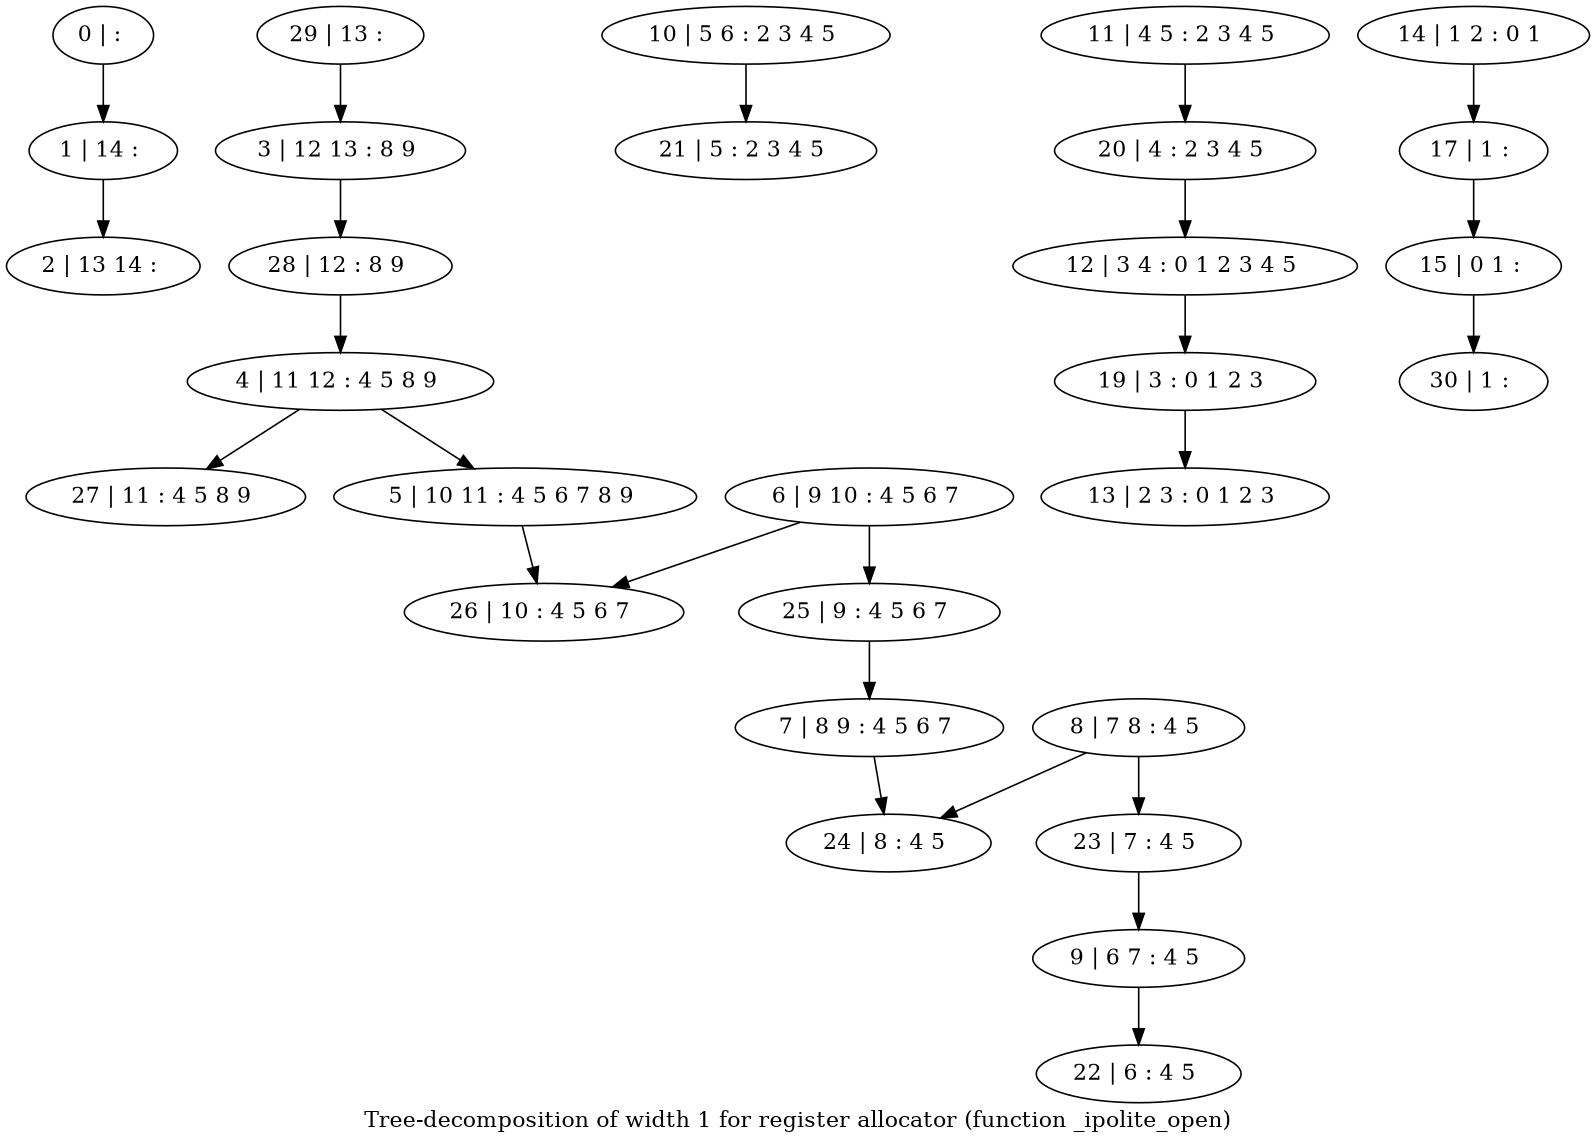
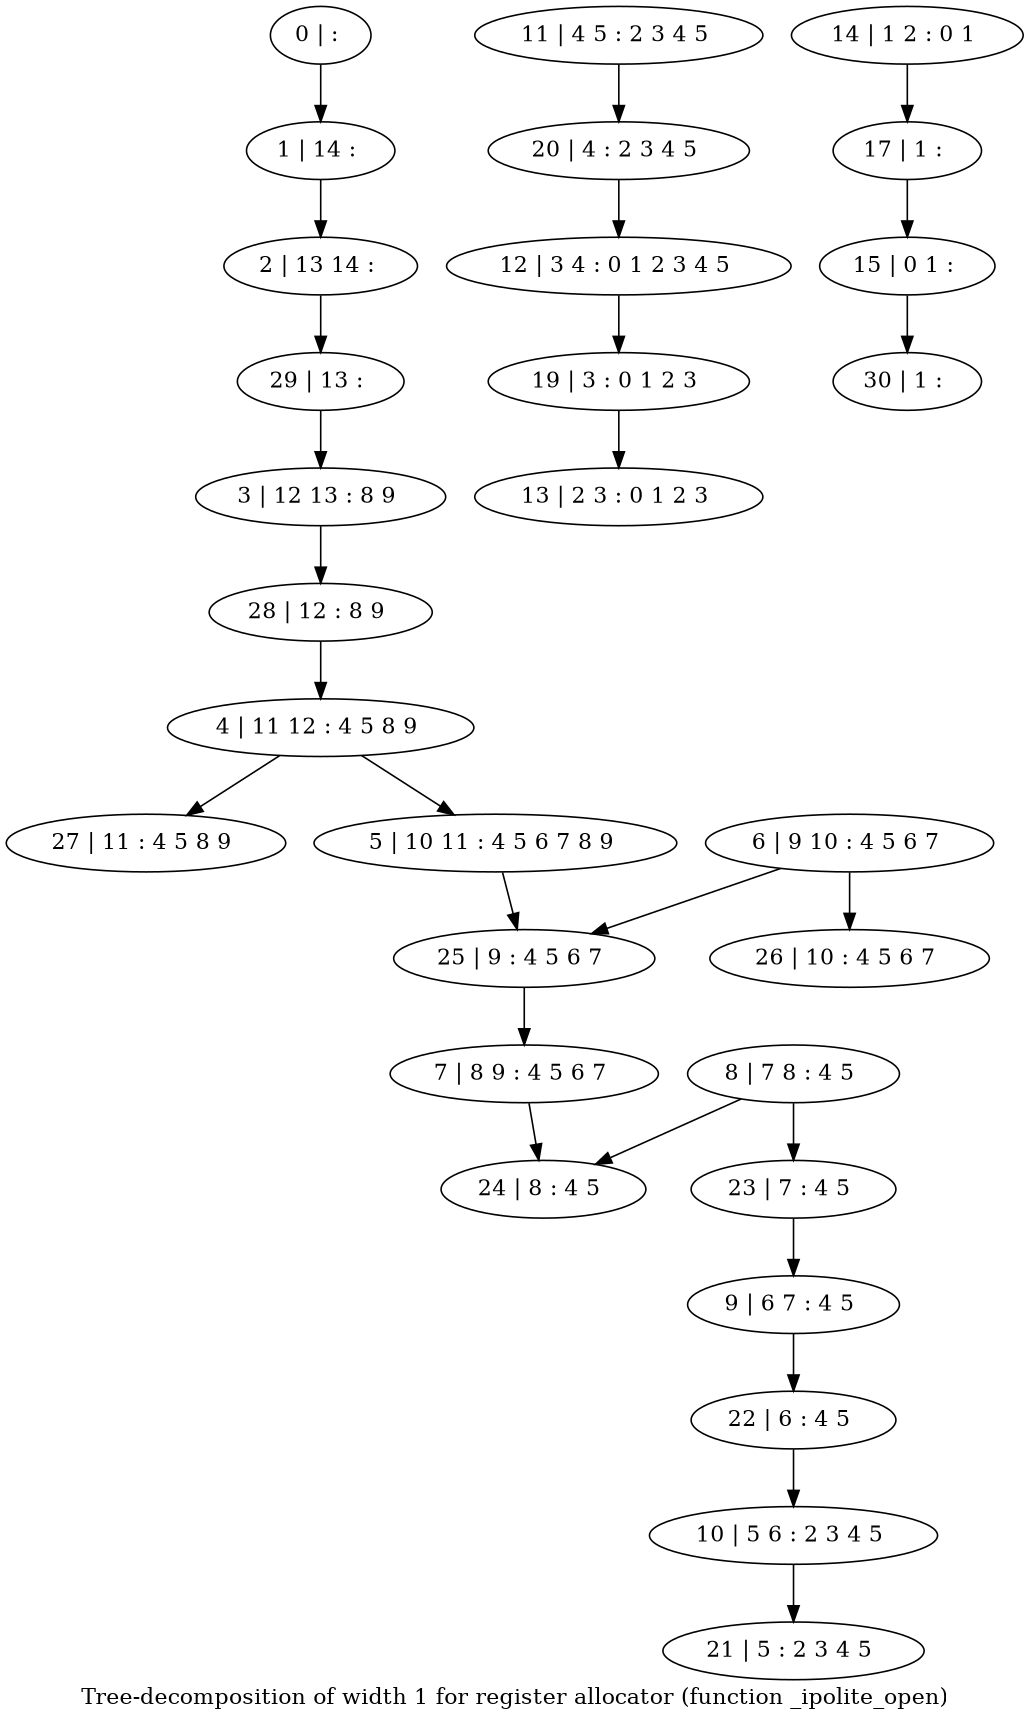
none -> (321, 316)
(528, 547) -> (508, 893)
none -> (794, 1470)
